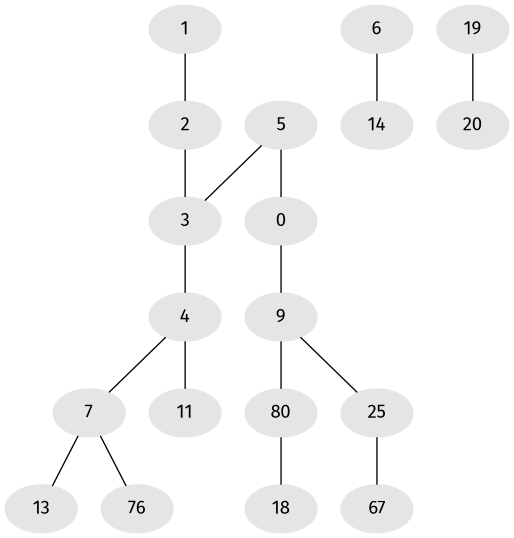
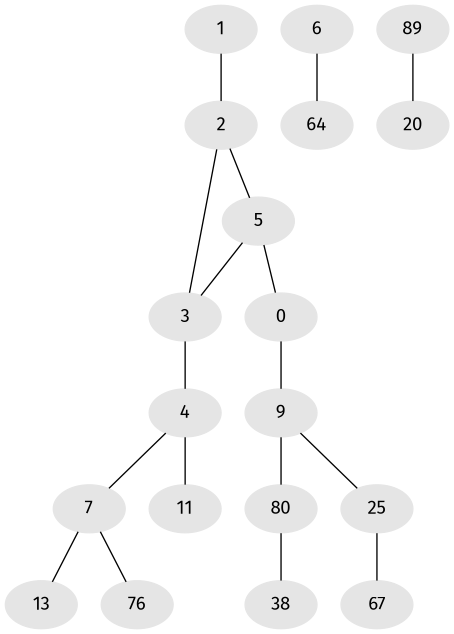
(473, 29) -> (413, 29)
(377, 125) -> (317, 125)
none -> (240, 173)
(281, 509) -> (281, 605)
